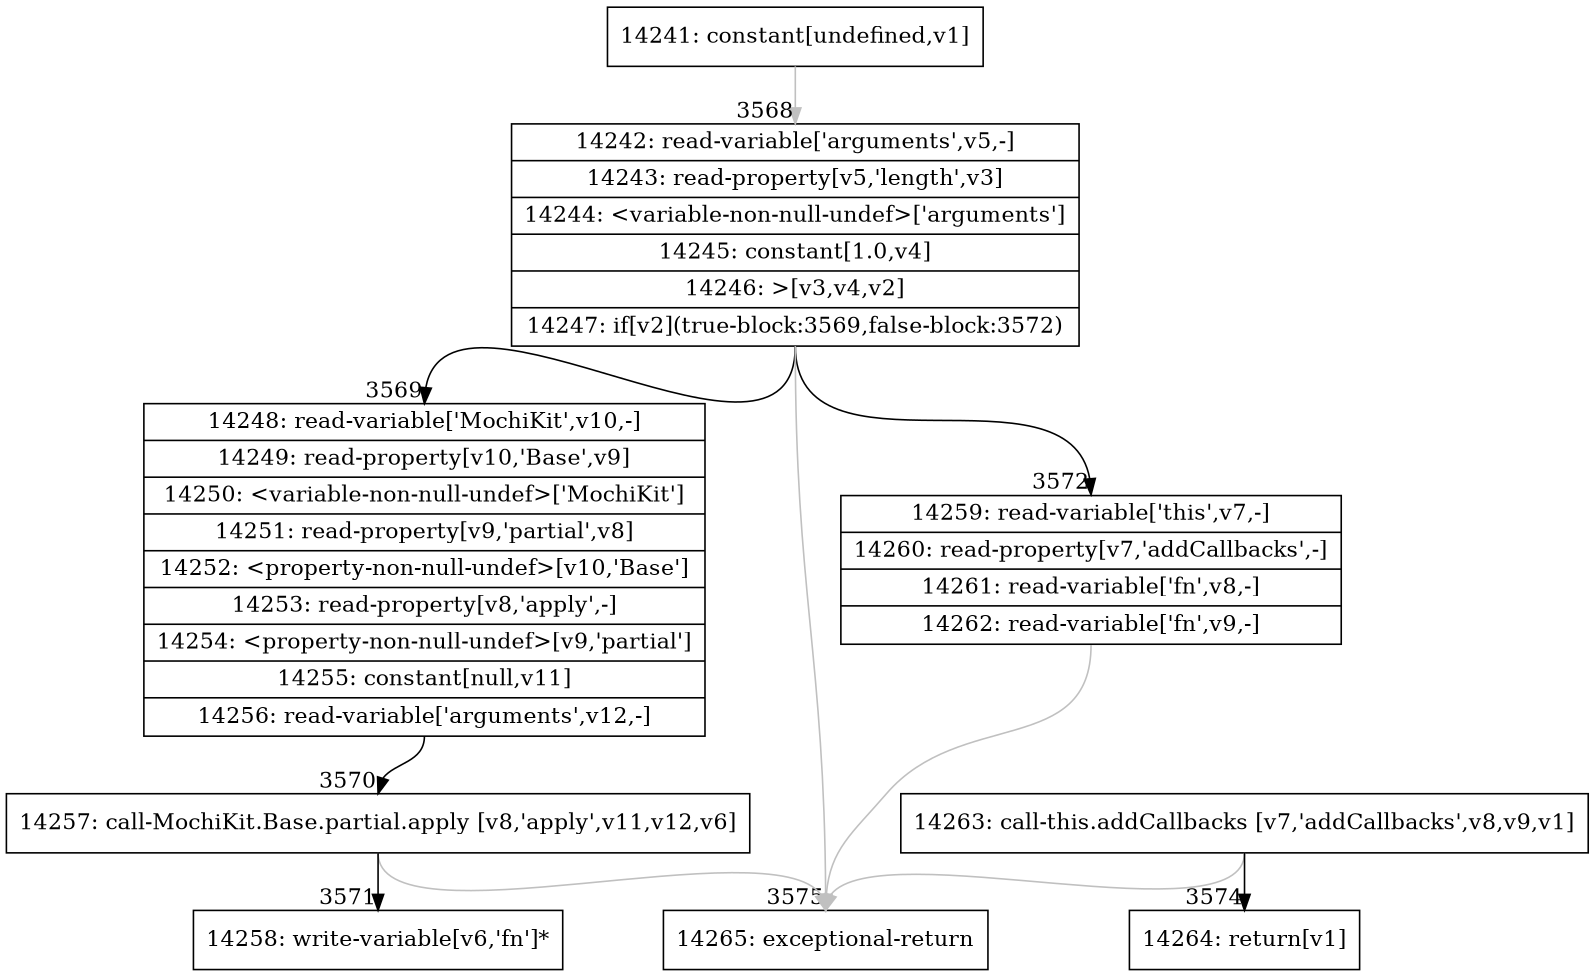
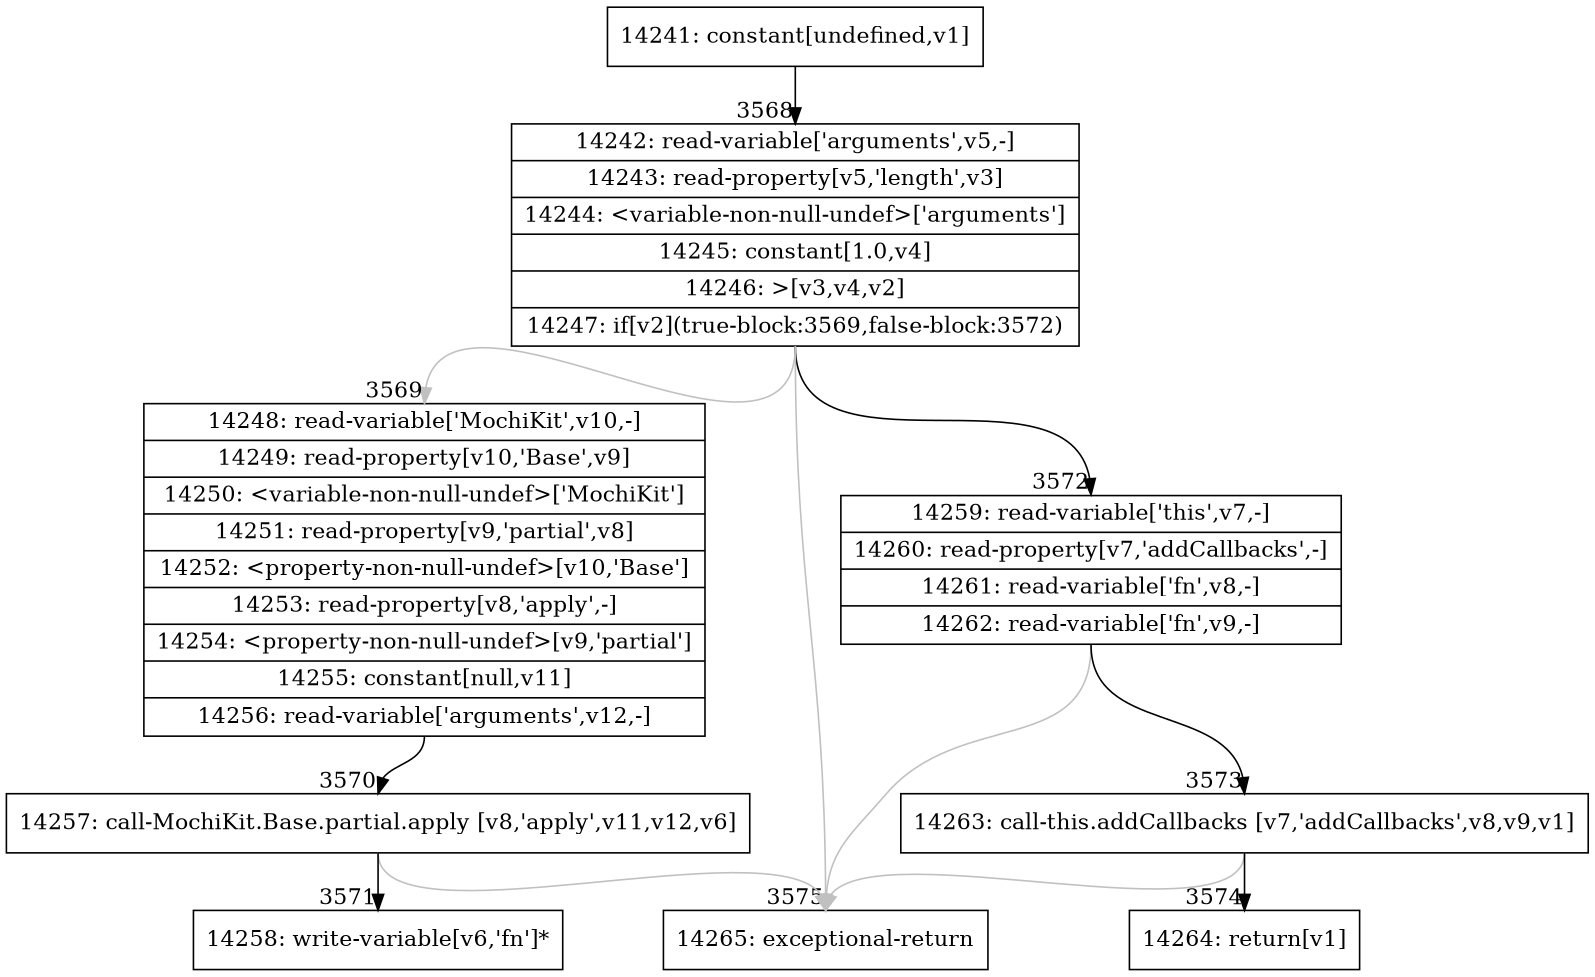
(795, 87) -> (795, 87)
(617, 377) -> (617, 377)
none -> (1160, 717)
